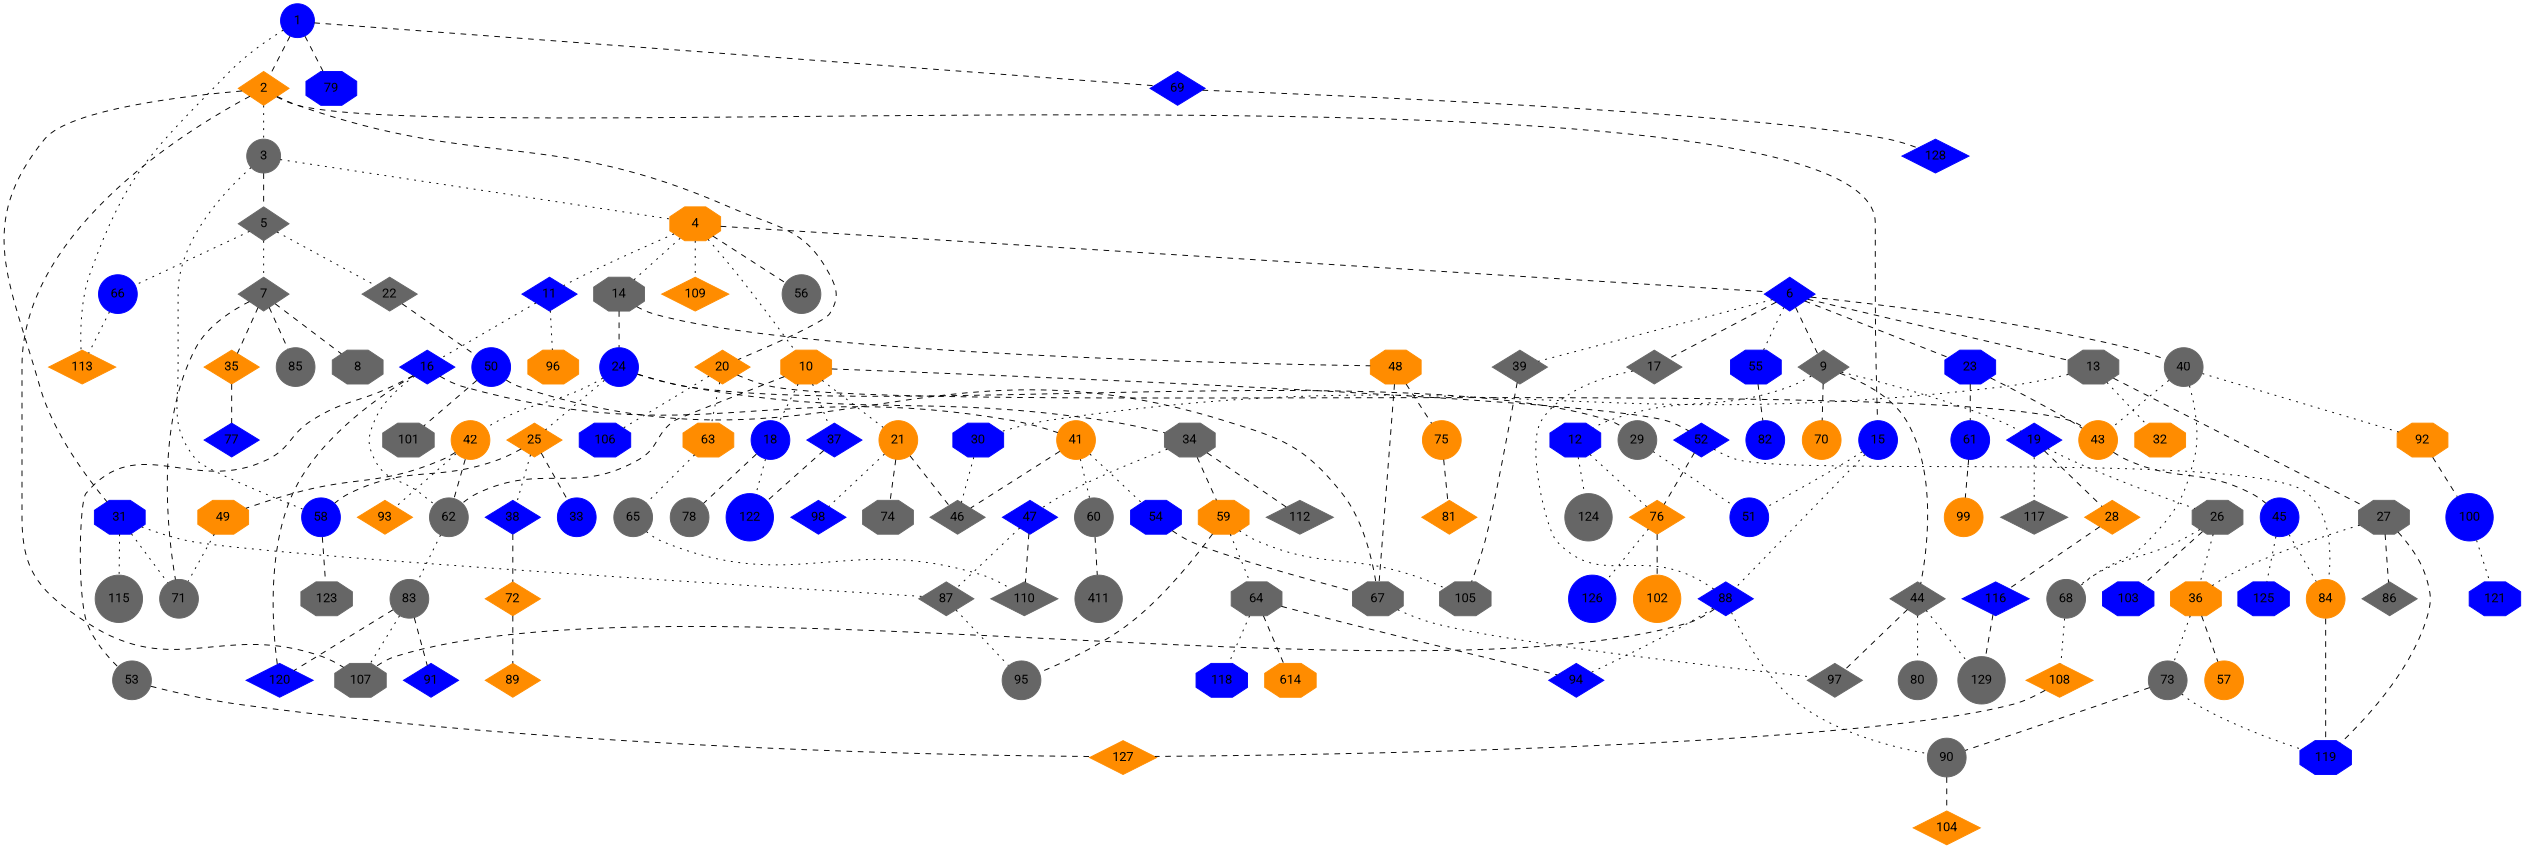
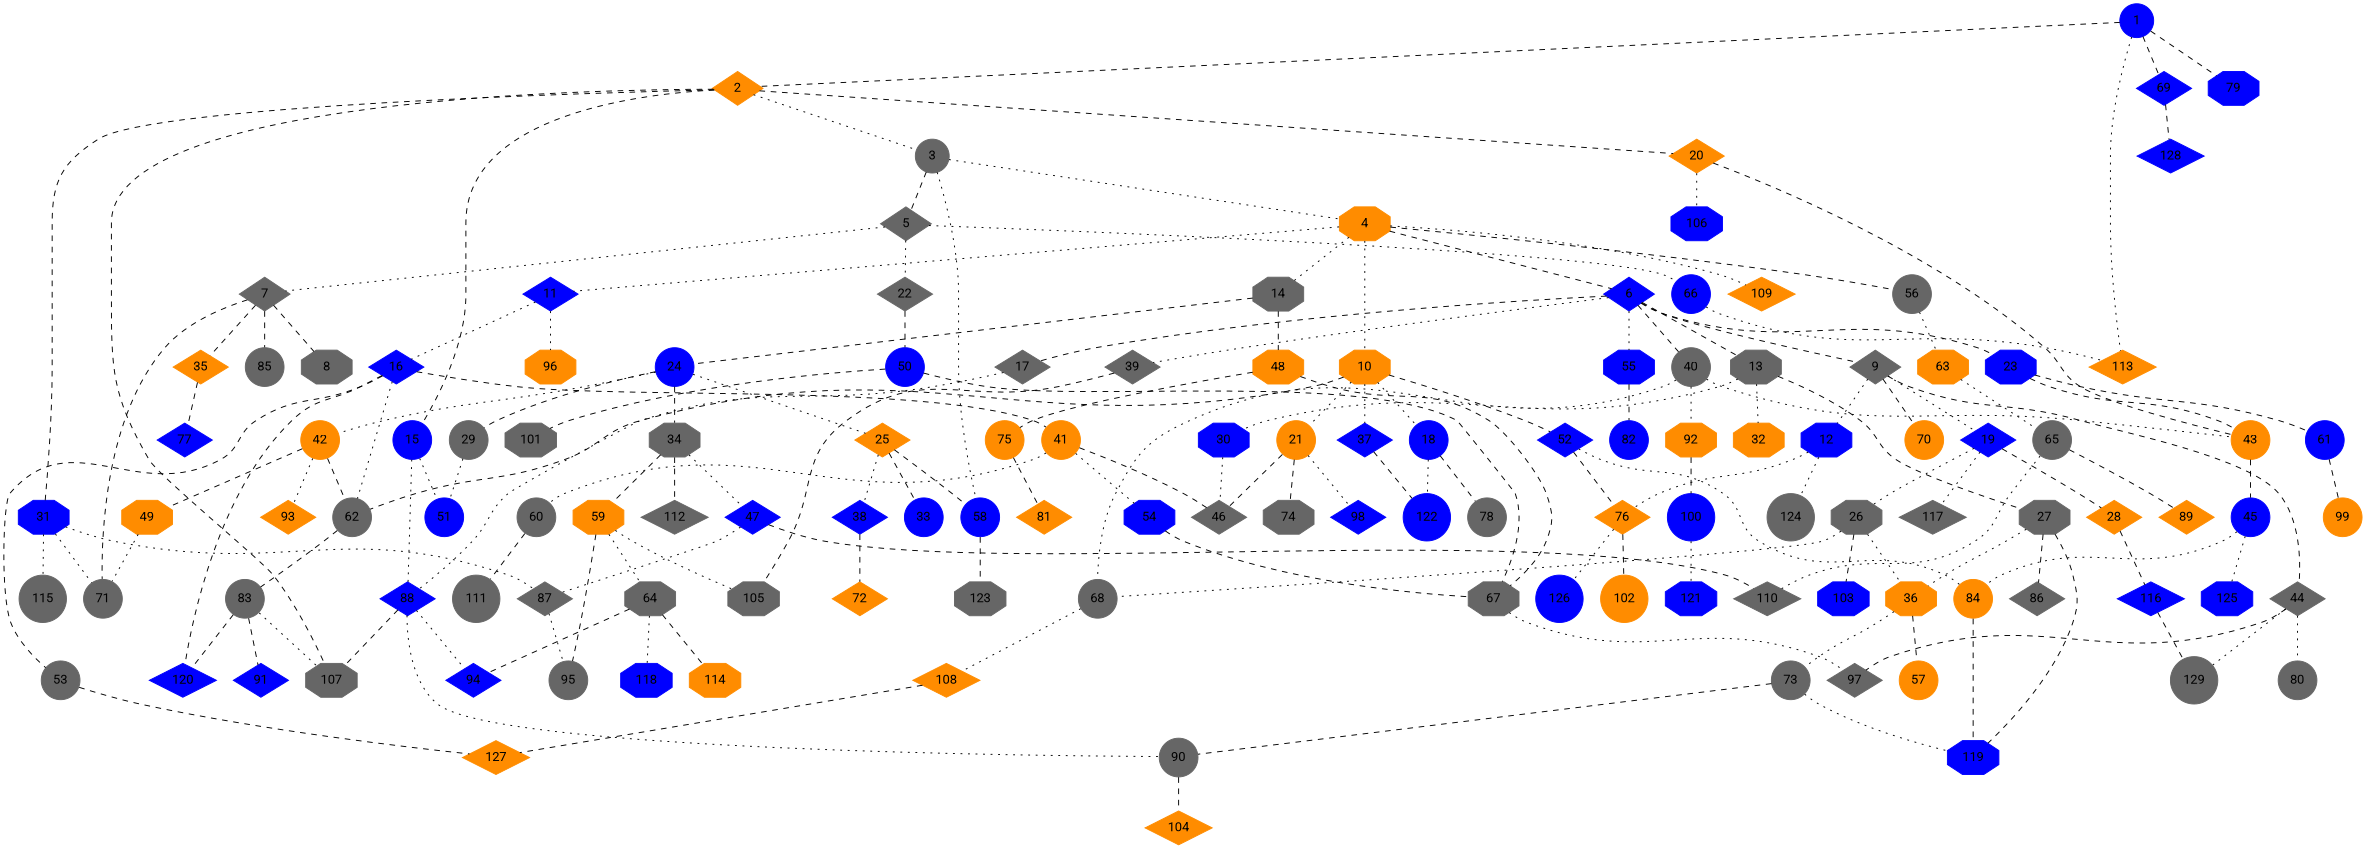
(716, 403) -> (1927, 329)
(430, 557) -> (299, 559)
(1099, 599) -> (476, 599)
(513, 641) -> (2122, 478)
(1290, 680) -> (715, 680)
